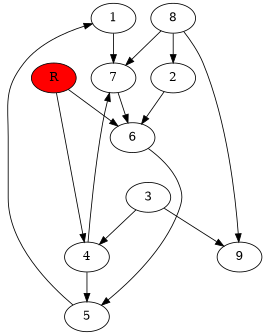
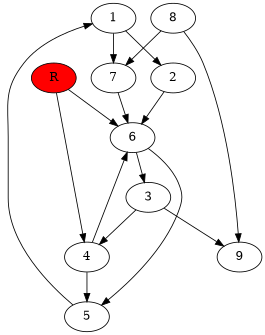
(173, 44) -> (140, 44)
none -> (139, 163)
(95, 171) -> (108, 201)
